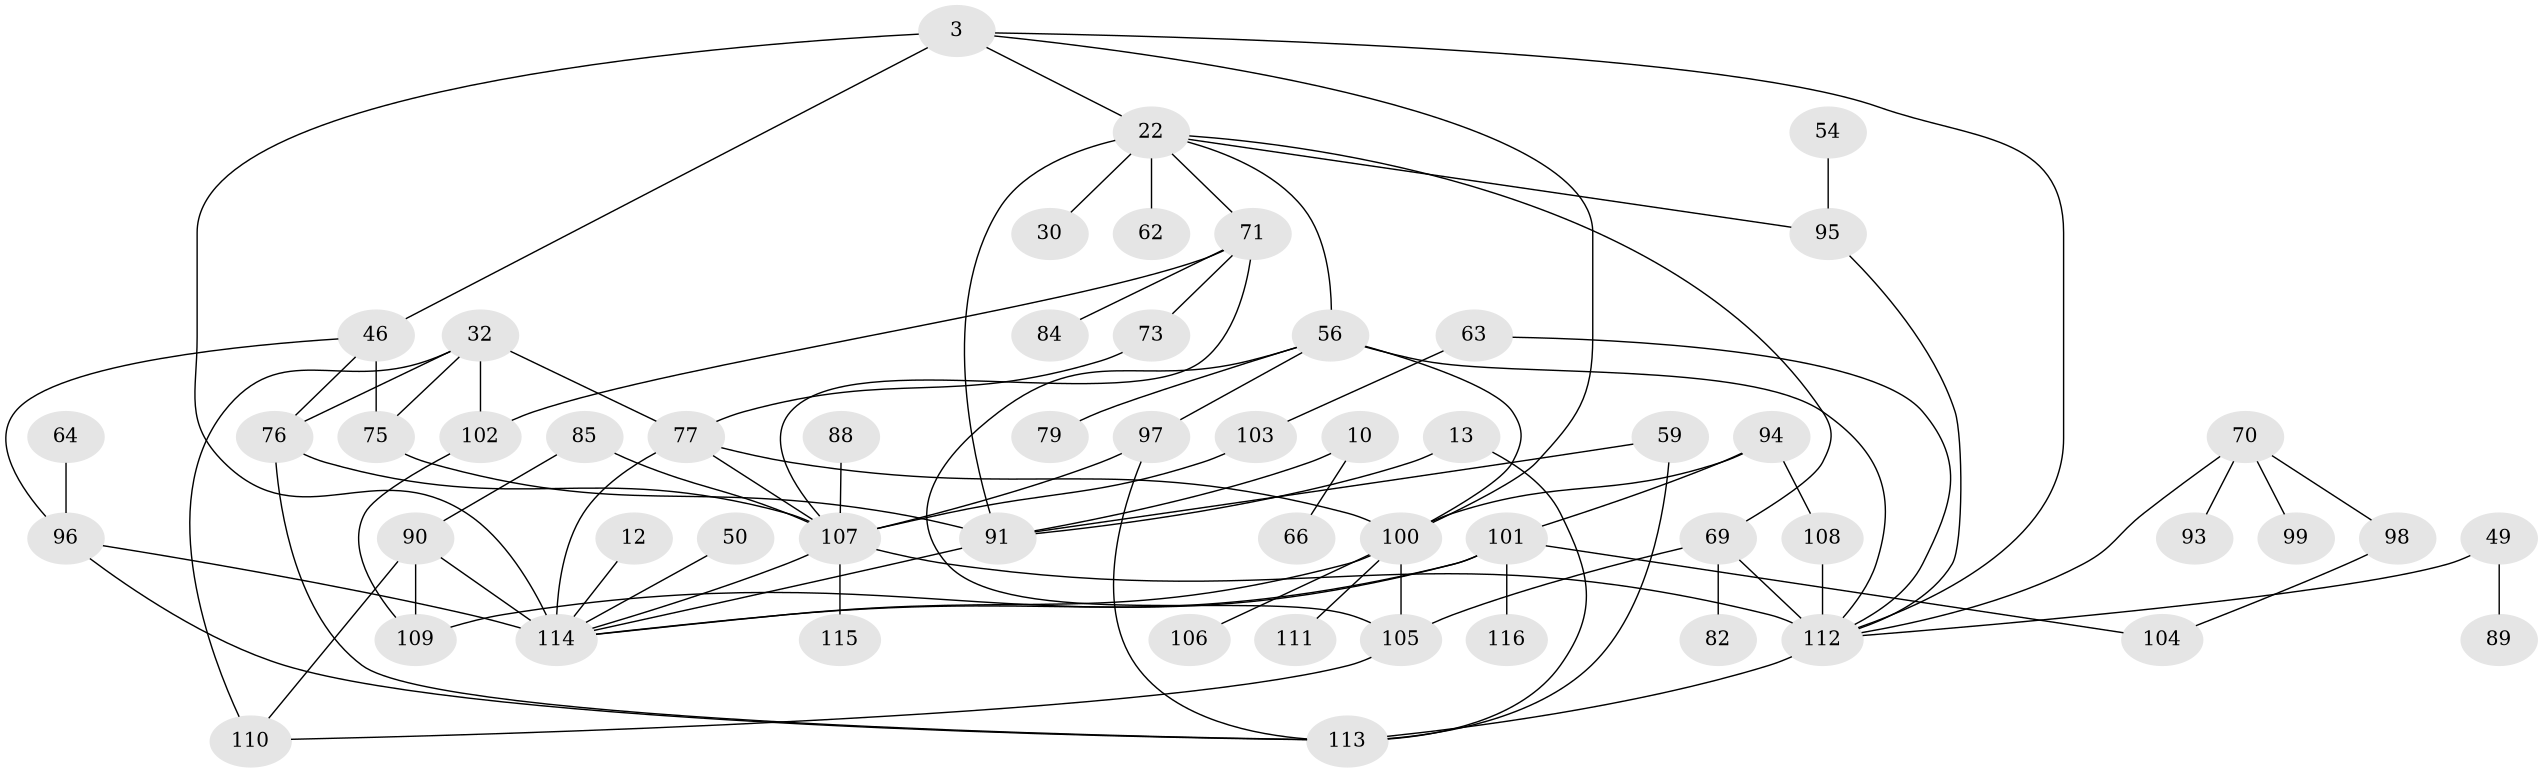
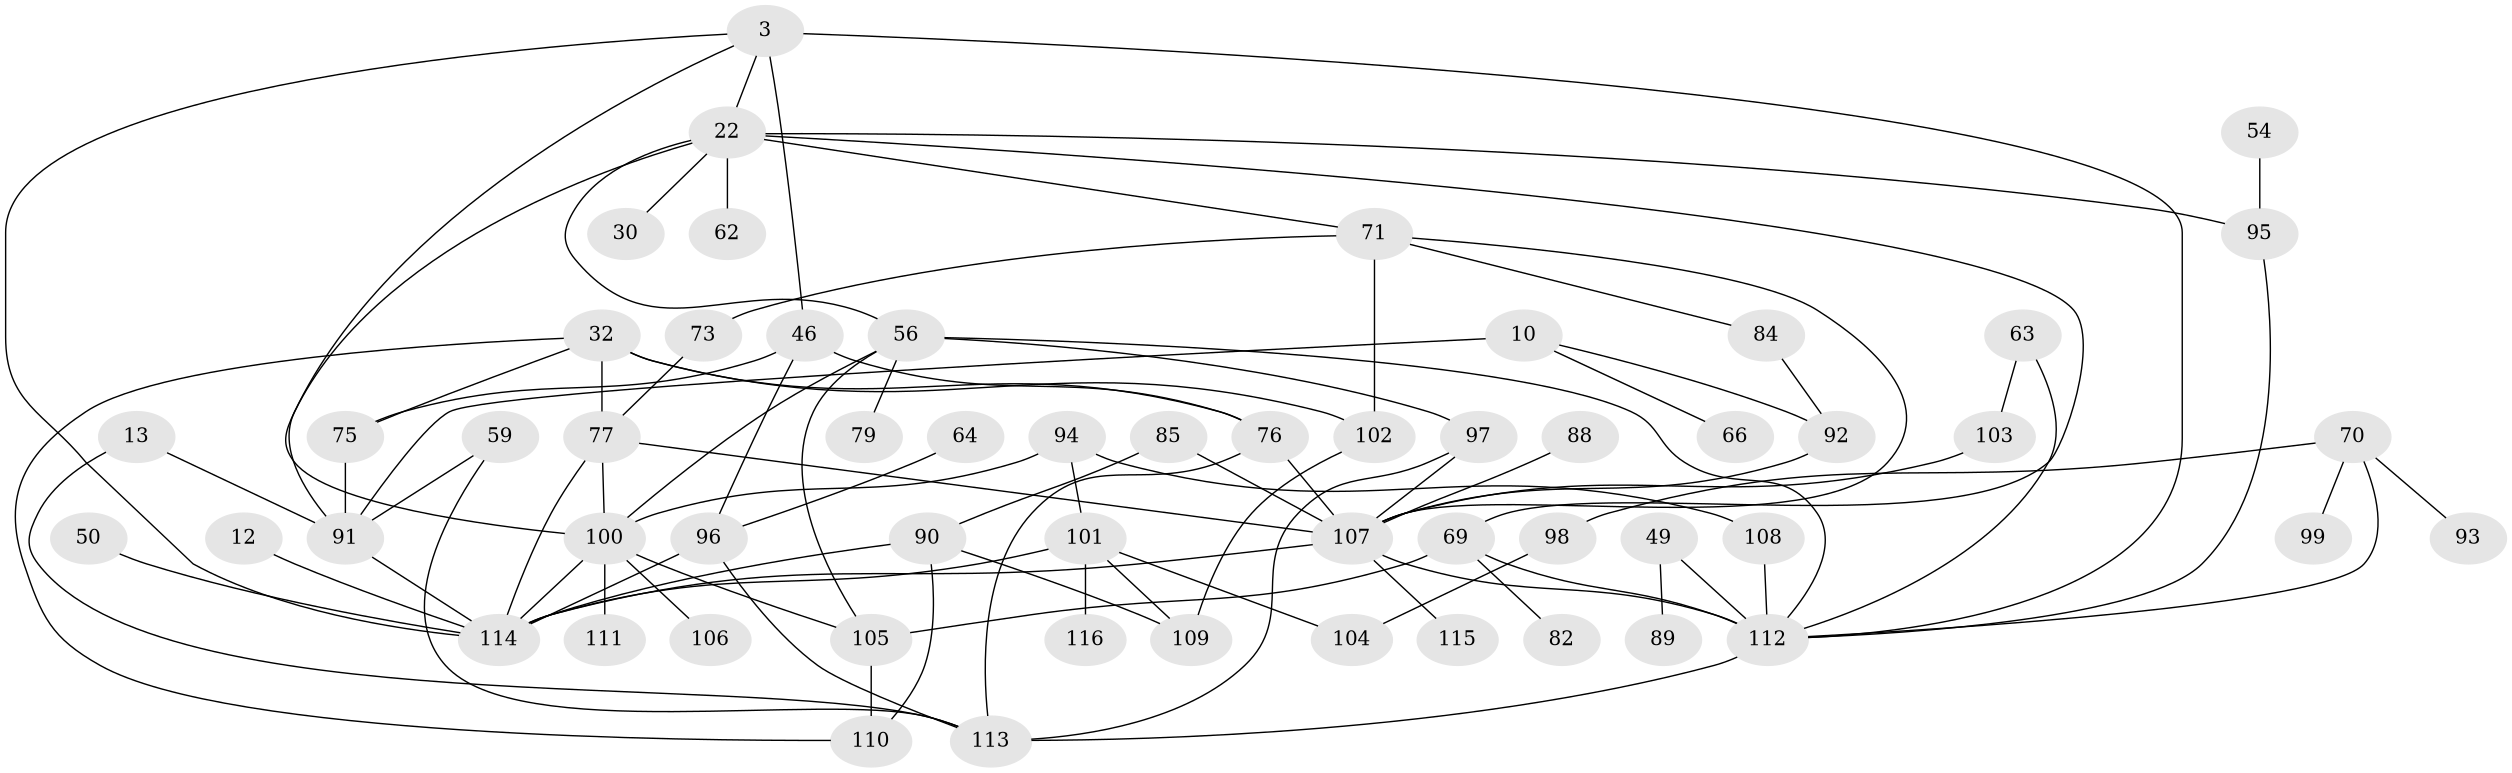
none -> (1837, 437)
